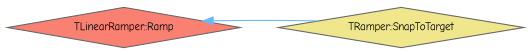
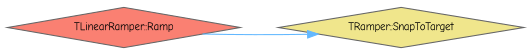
(266, 20) -> (255, 35)
